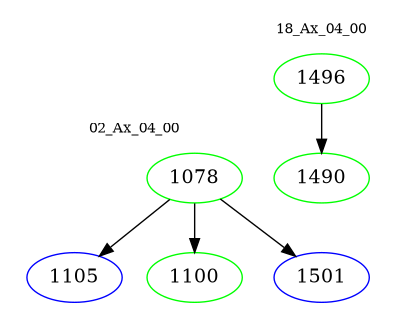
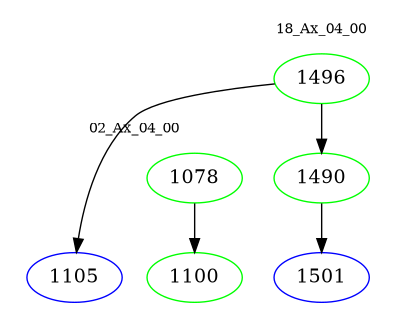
(244, 217) -> (322, 221)
(140, 223) -> (157, 105)
